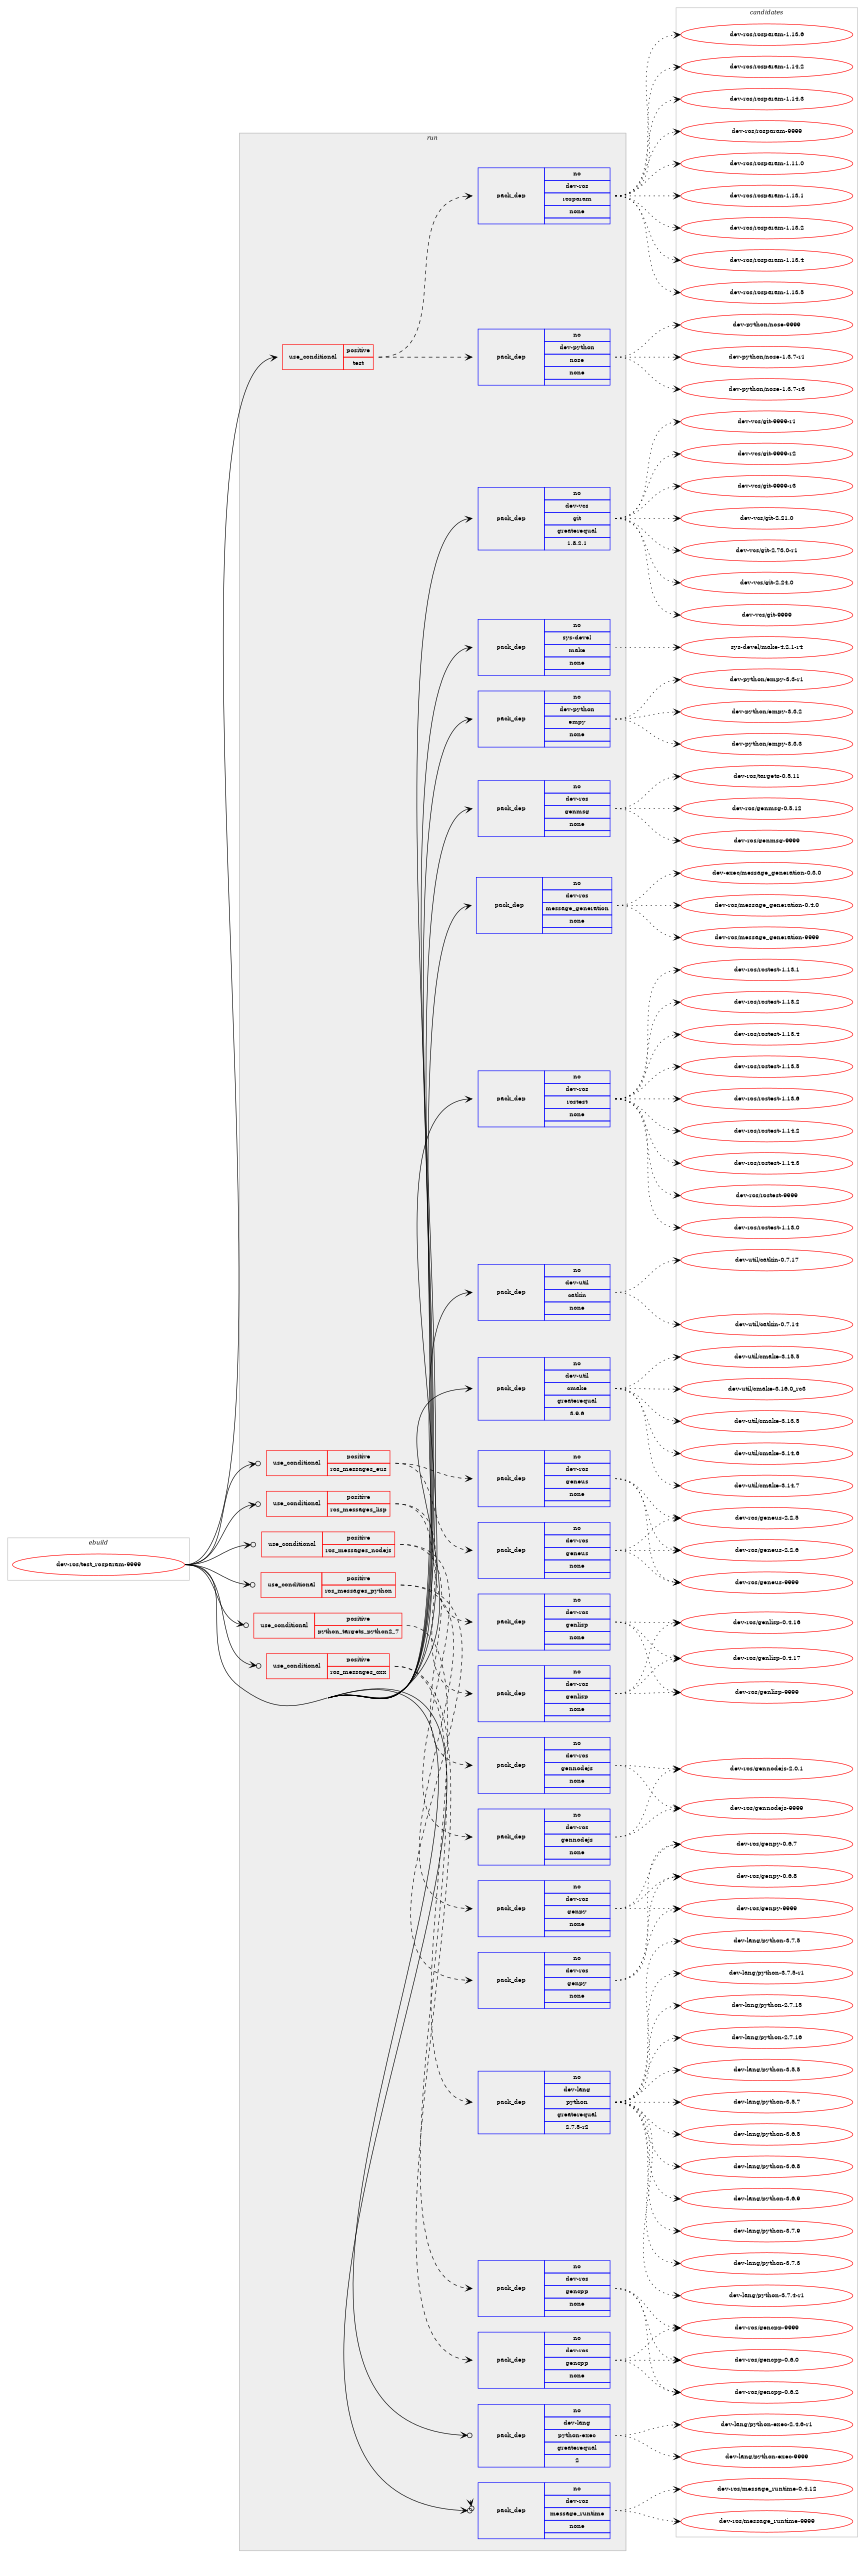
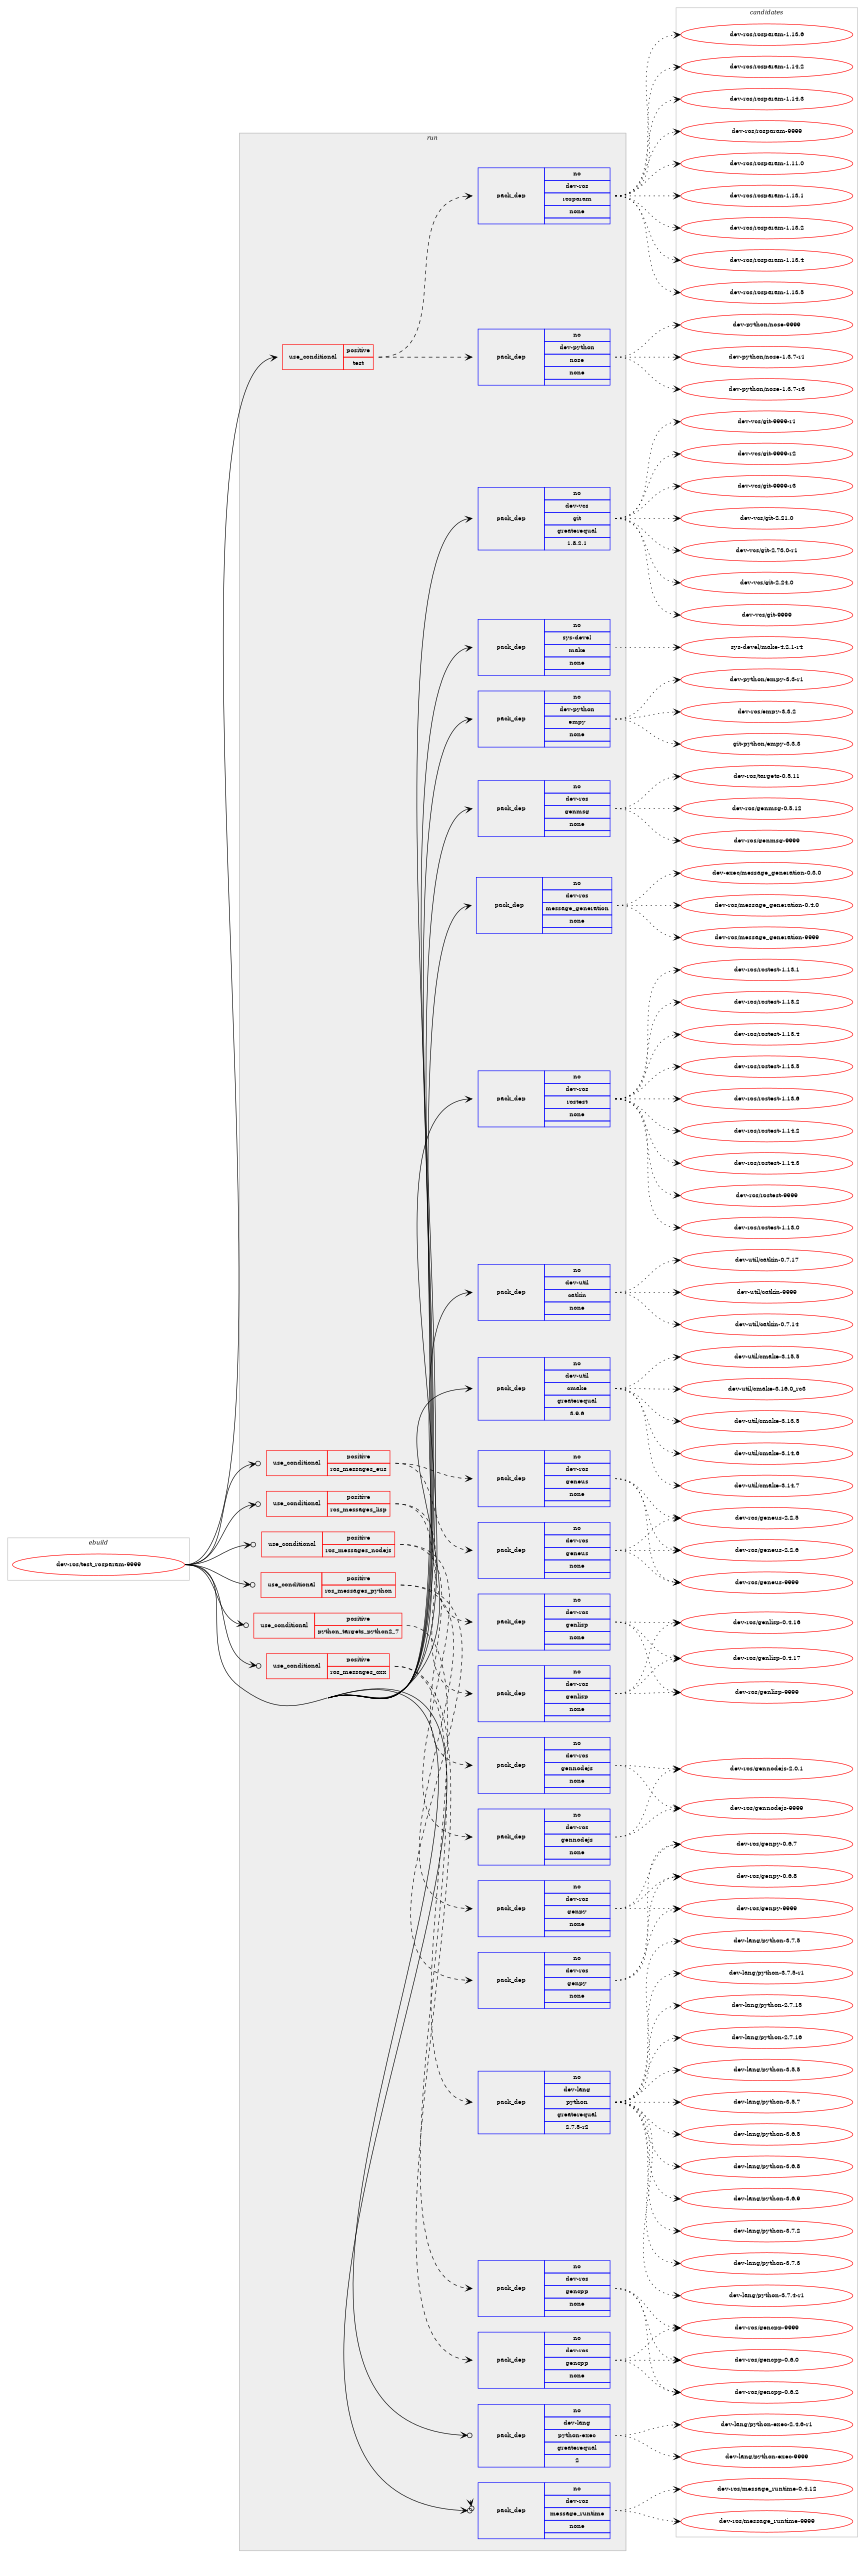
(767, 712) -> (767, 712)
(767, 744) -> (767, 744)
none -> (767, 1292)
(767, 2231) -> (767, 2231)
